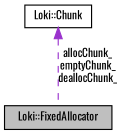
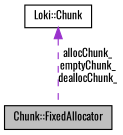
(58, 118) -> (58, 118)
